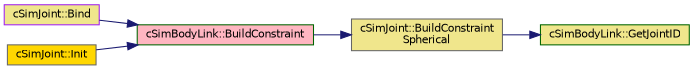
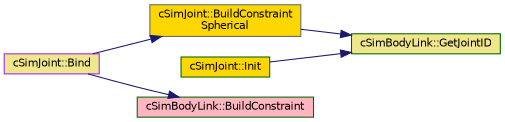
(327, 35) -> (122, 46)
(427, 35) -> (225, 21)
(112, 48) -> (305, 58)
(52, 55) -> (225, 67)
